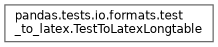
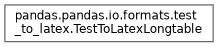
(109, 23) -> (109, 23)
